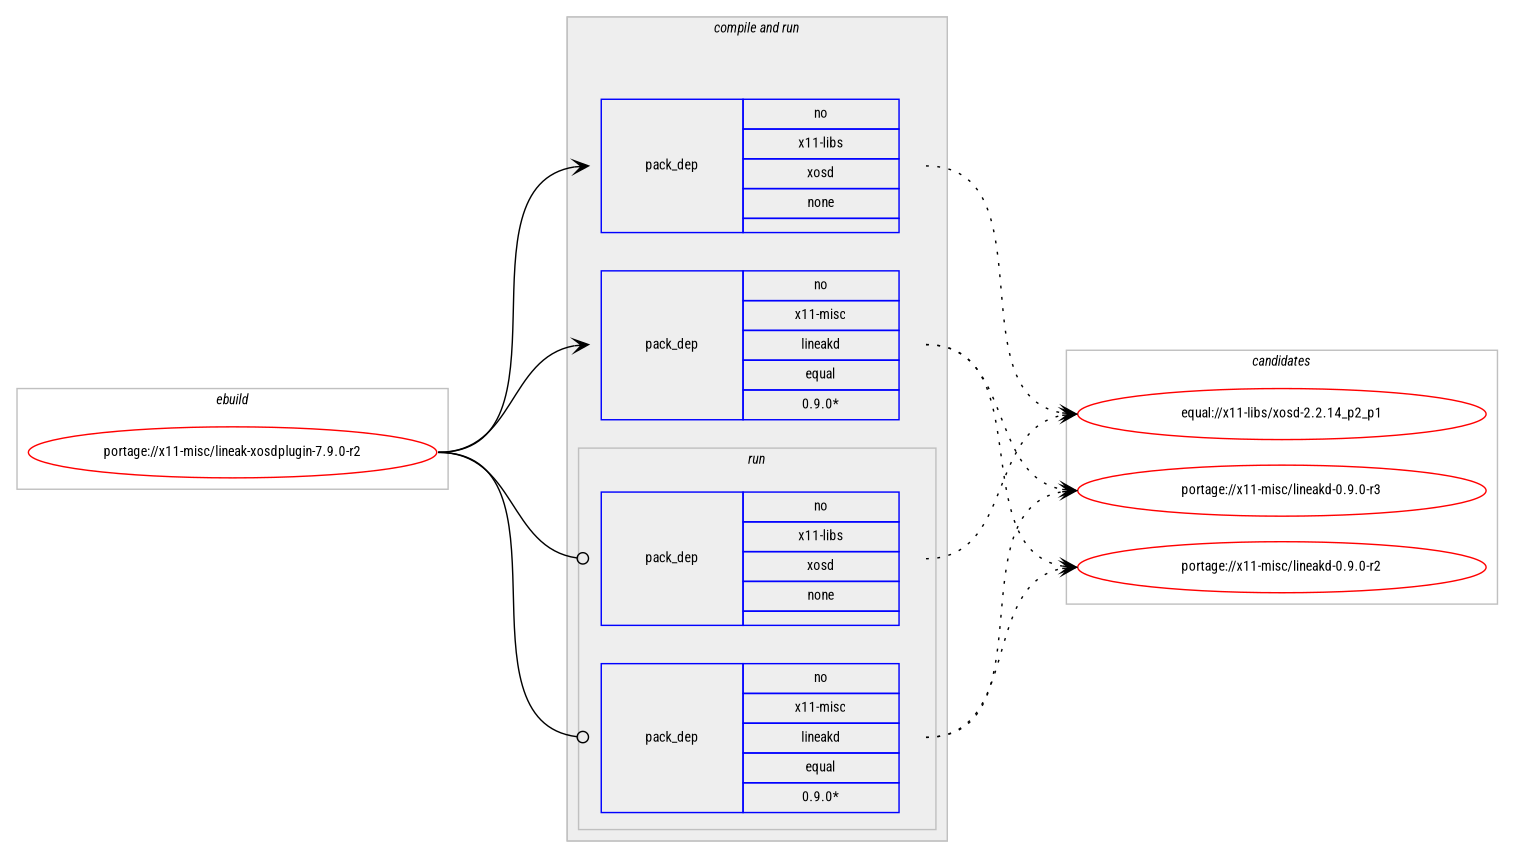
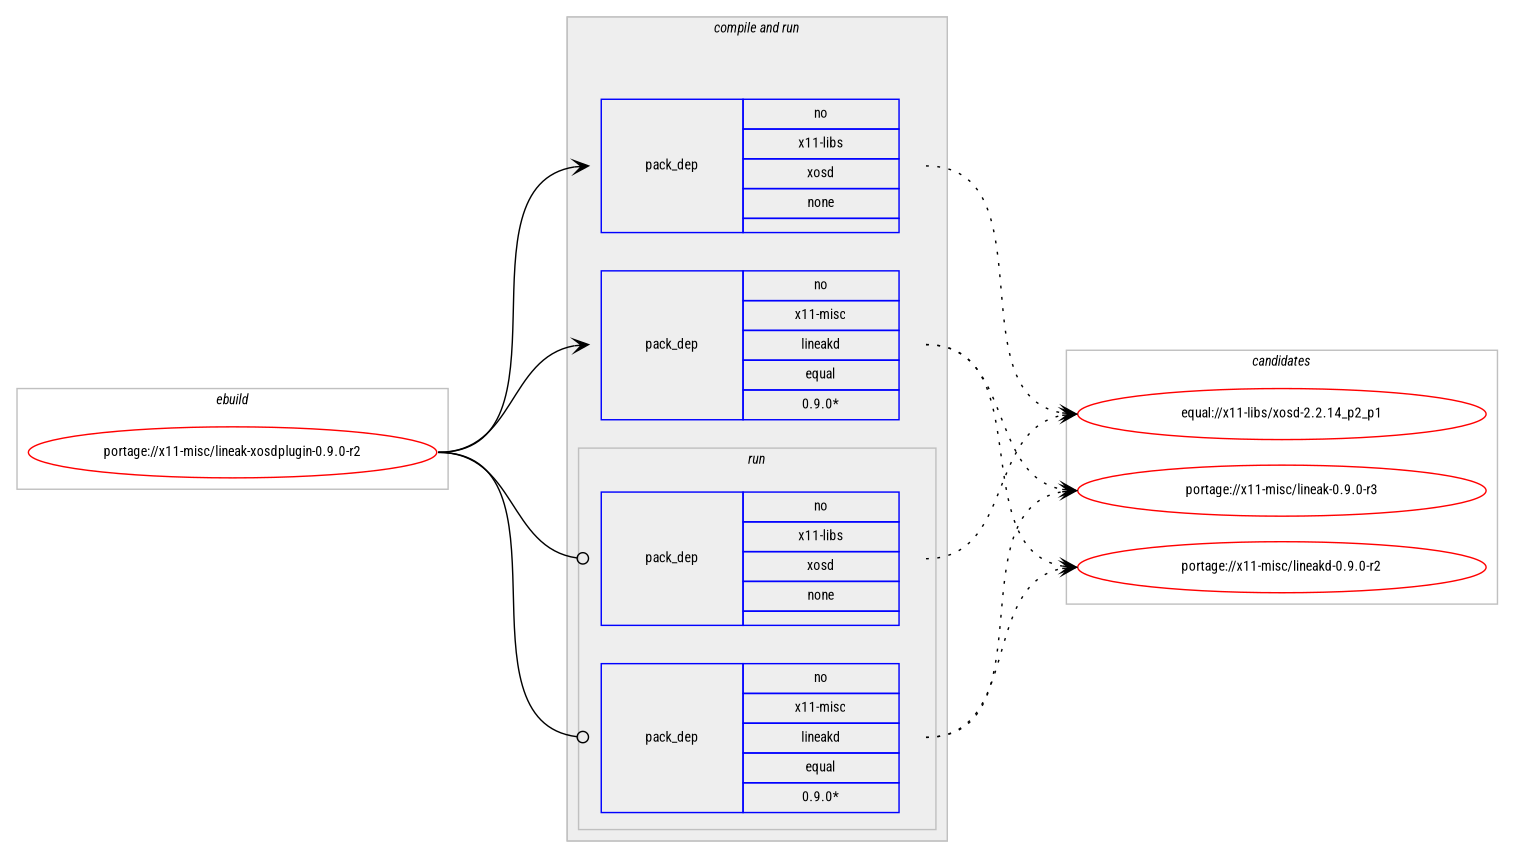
(233, 452) -> (233, 452)
(1282, 491) -> (1282, 491)
